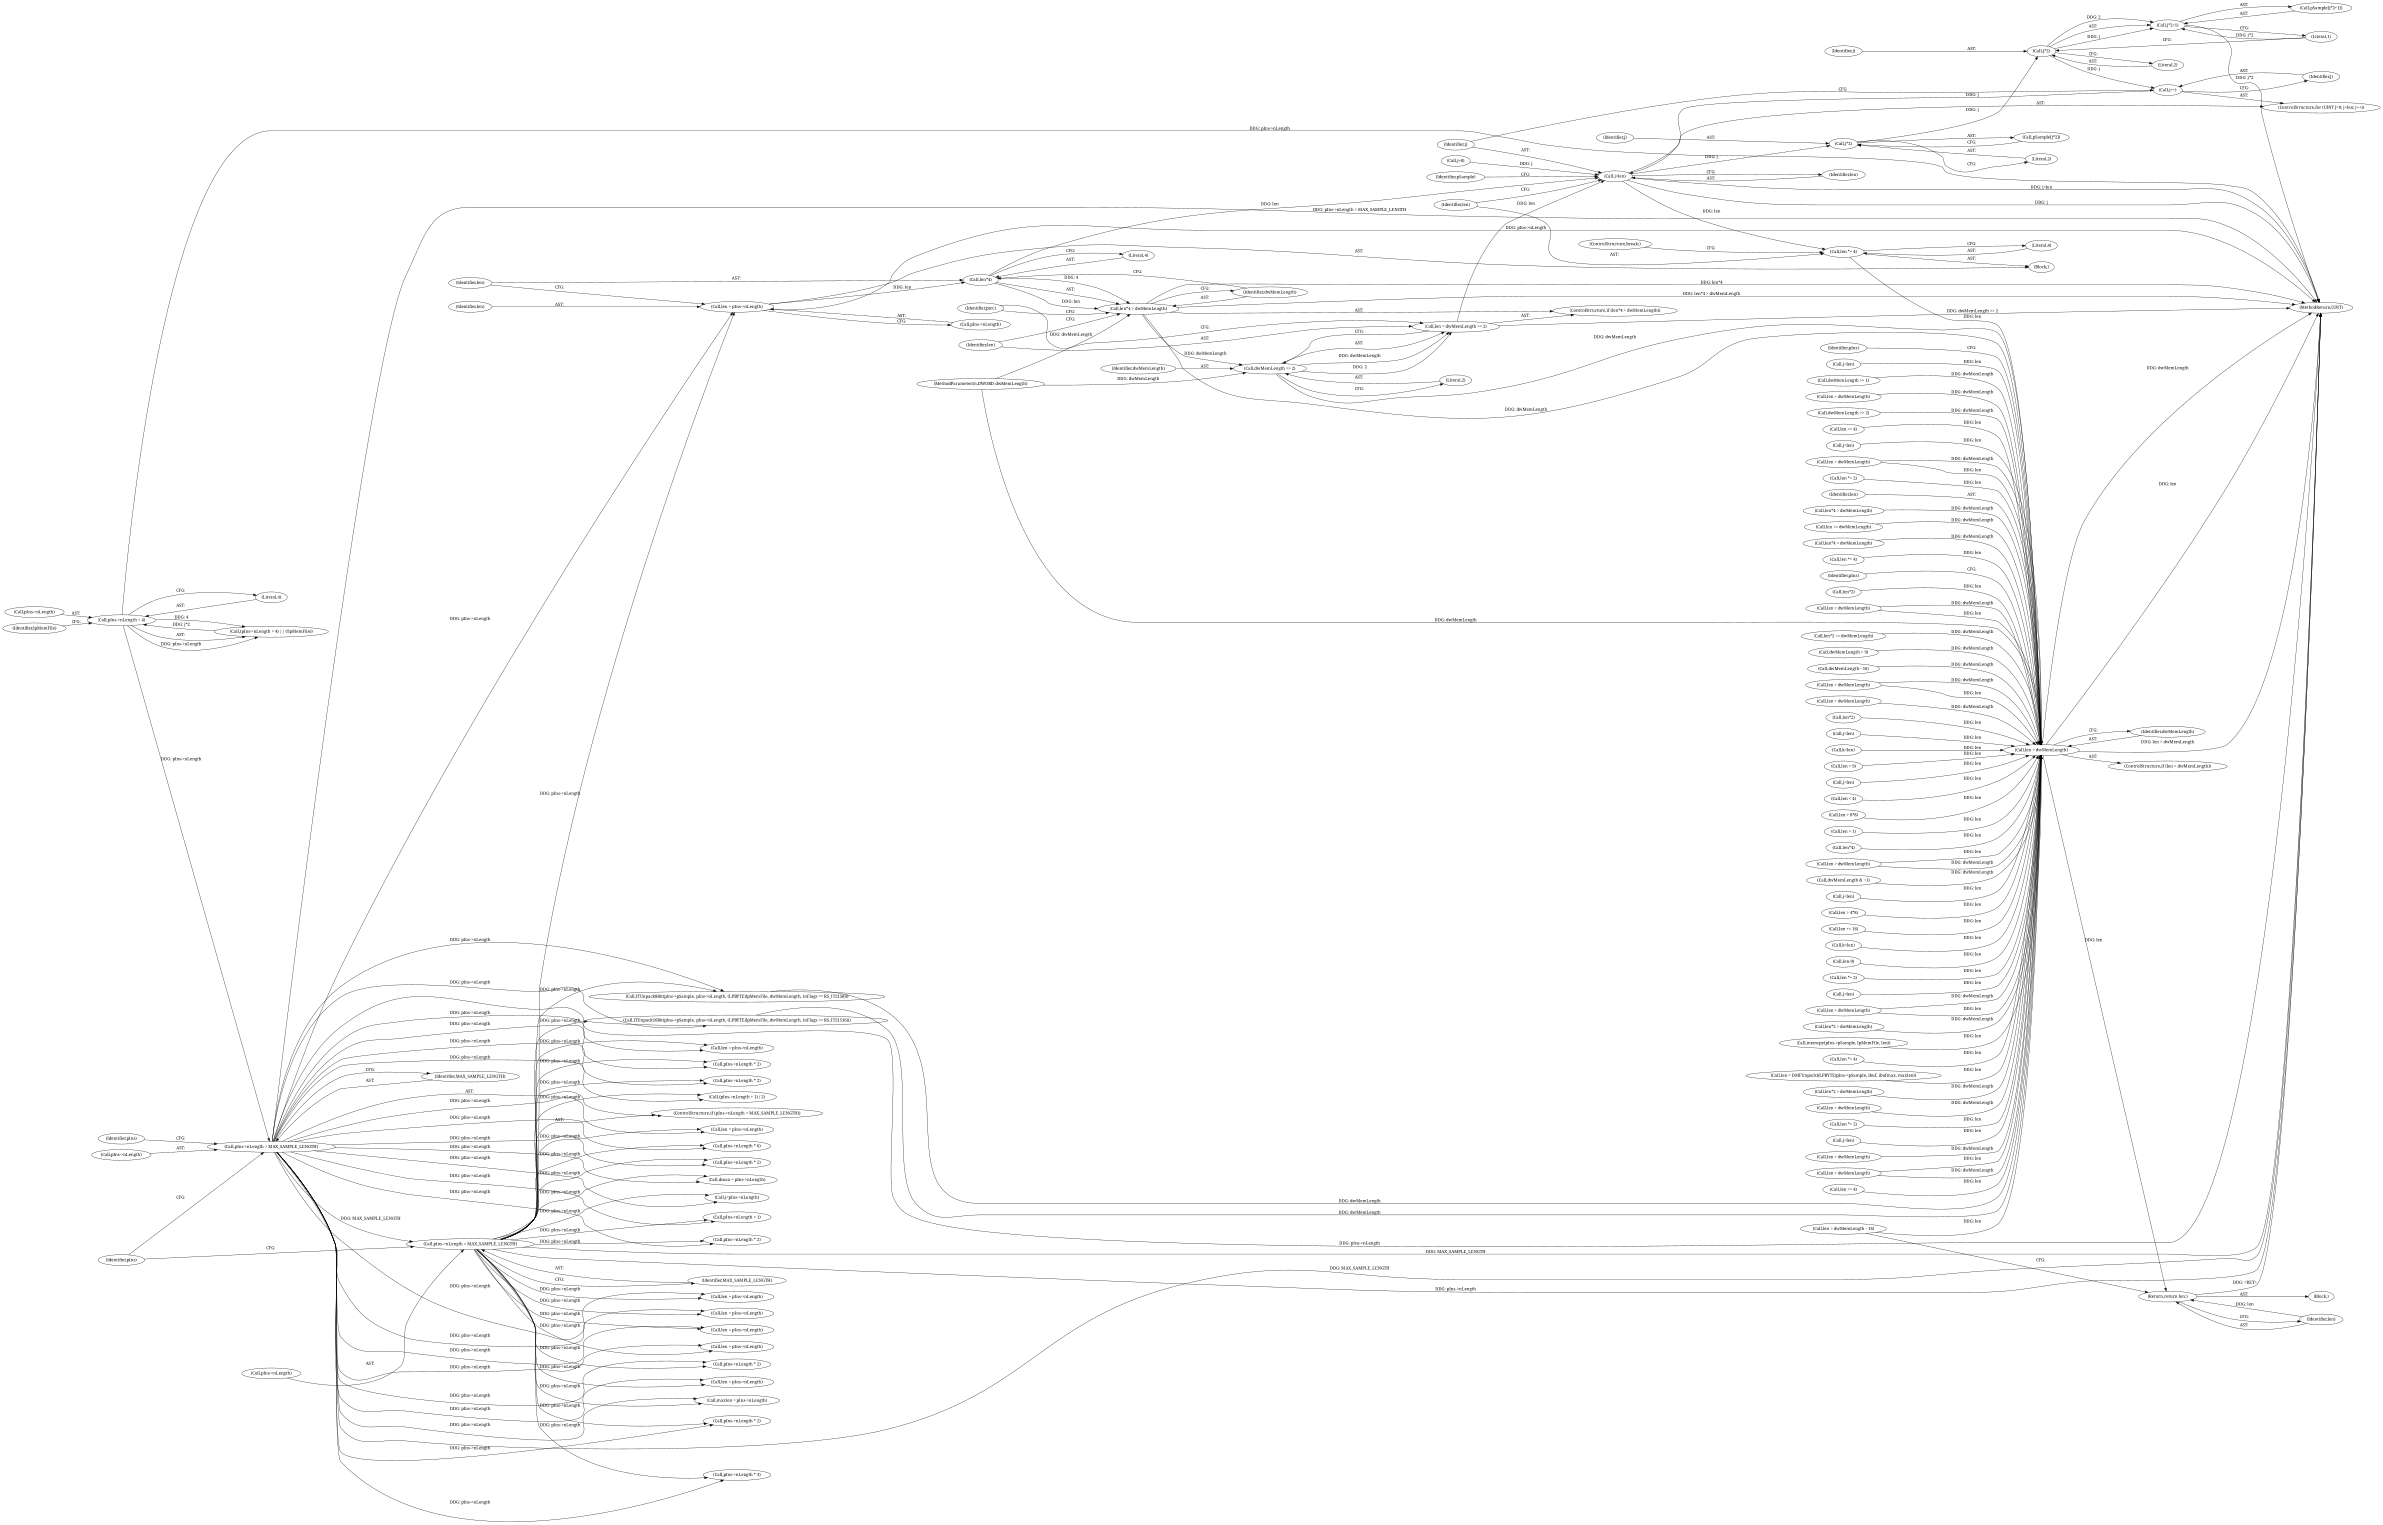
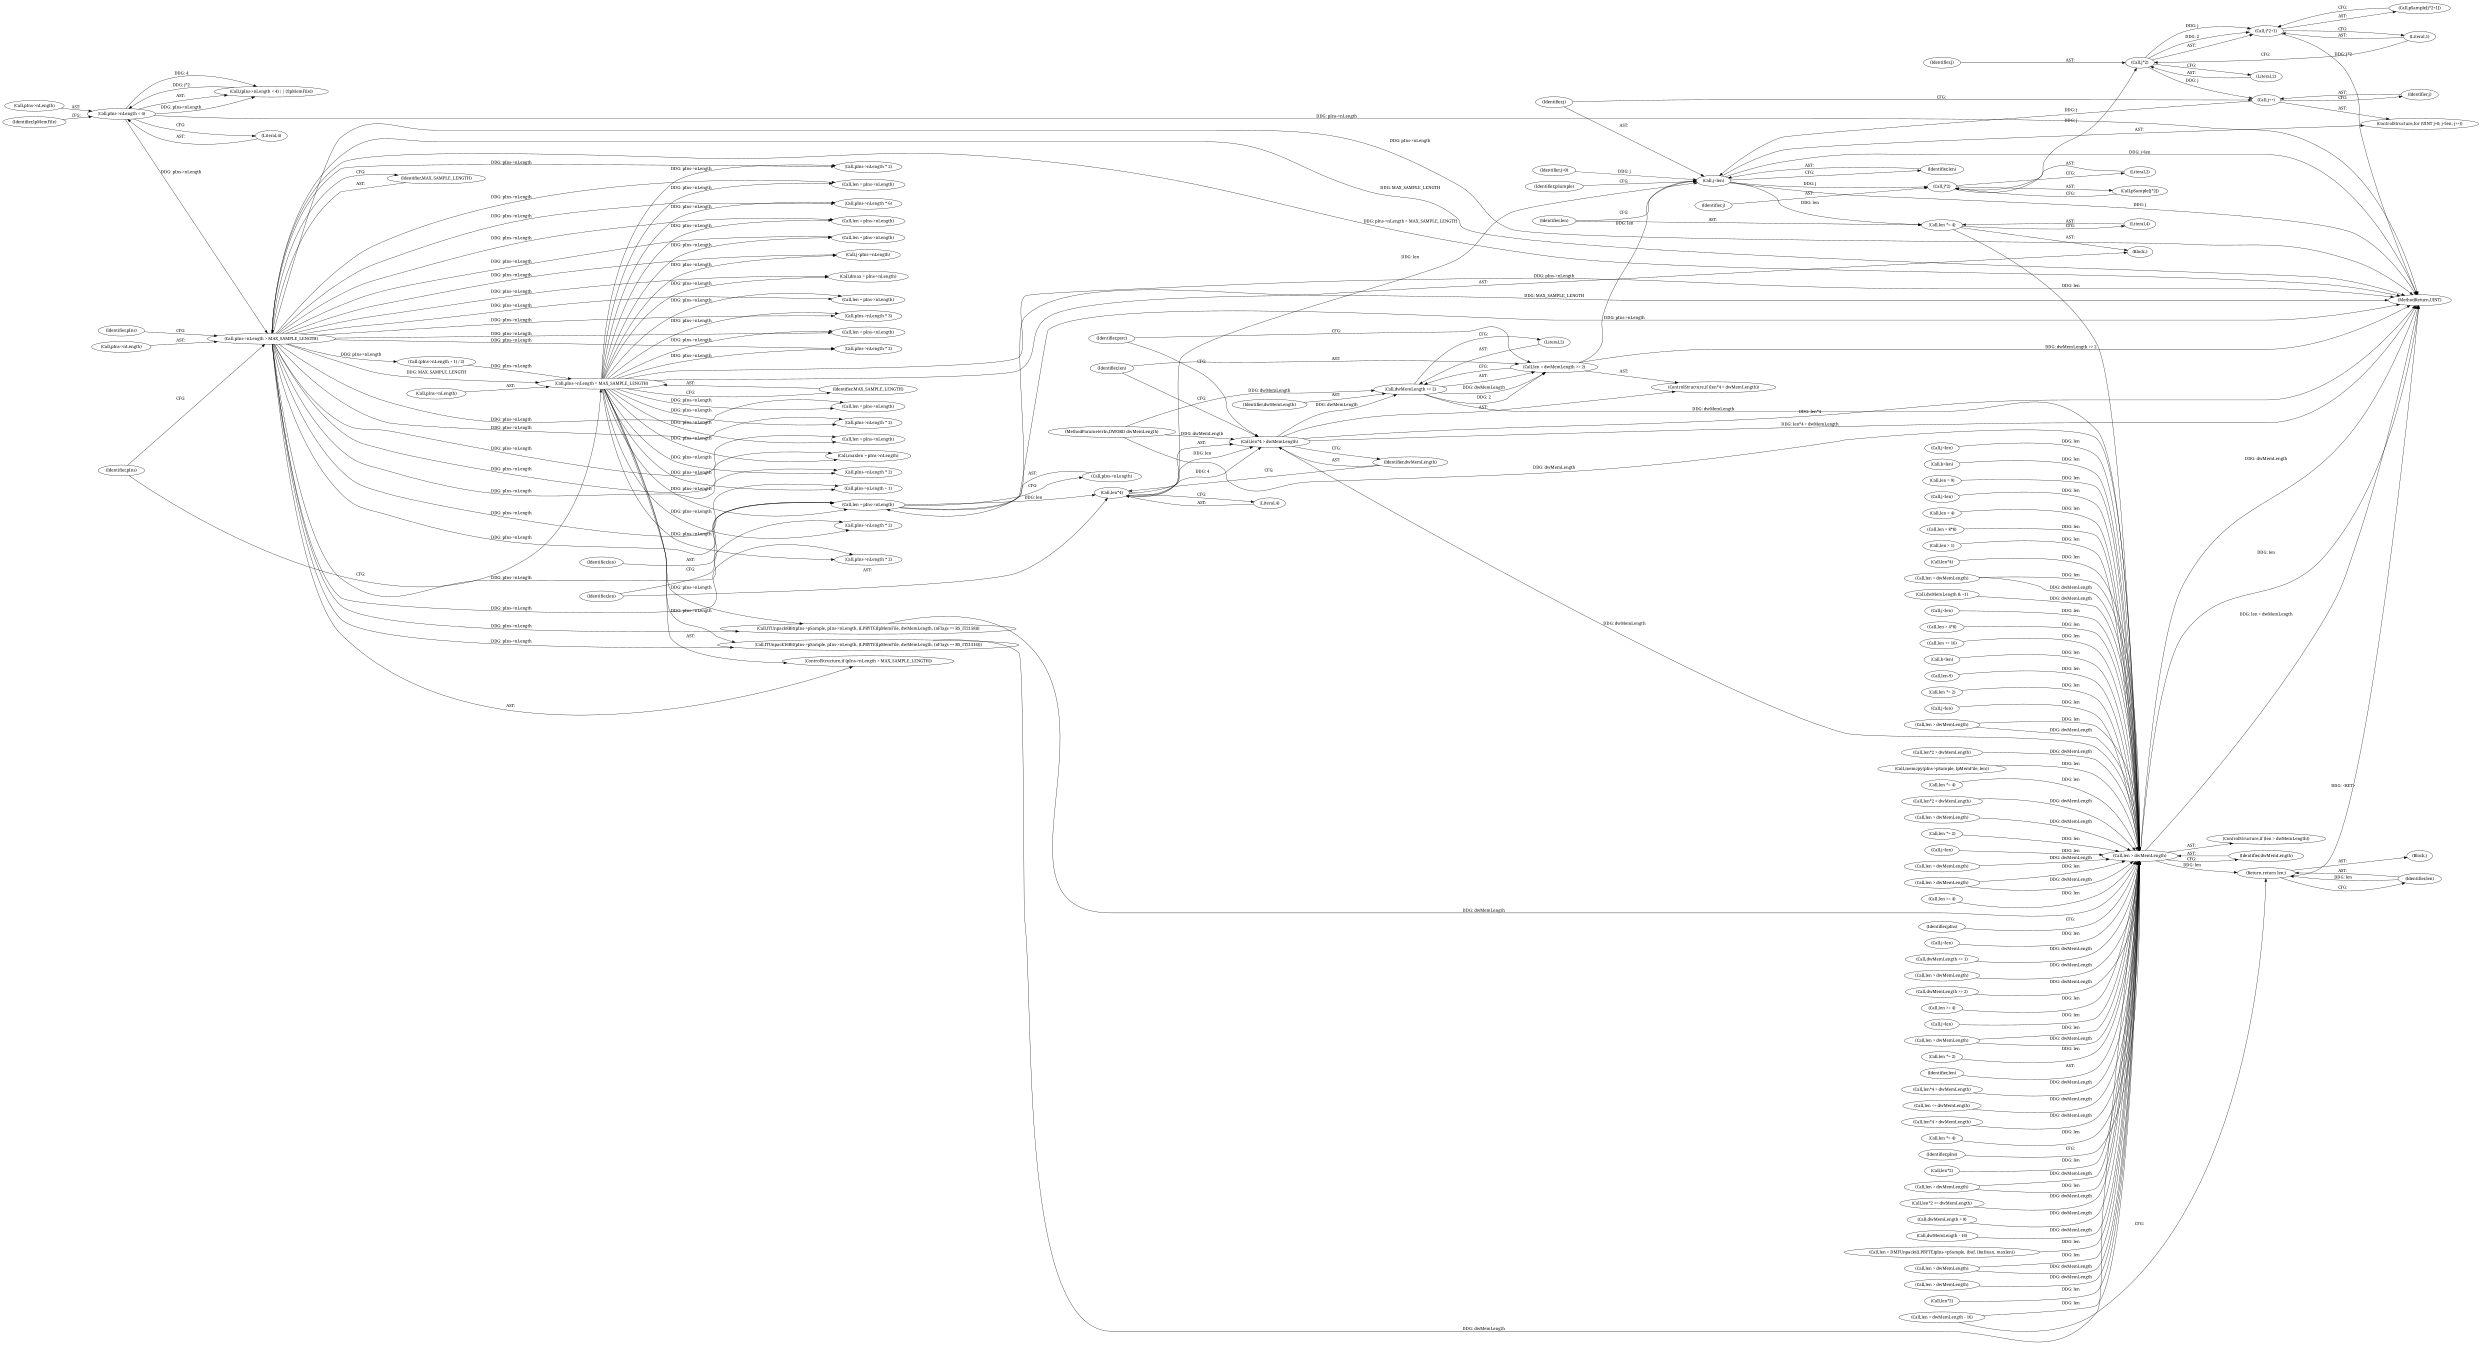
(2245, 14) -> (2343, 8)
(2245, 35) -> (2343, 35)
(1456, 161) -> (1554, 170)
(1615, 244) -> none
(547, 1111) -> (518, 371)
